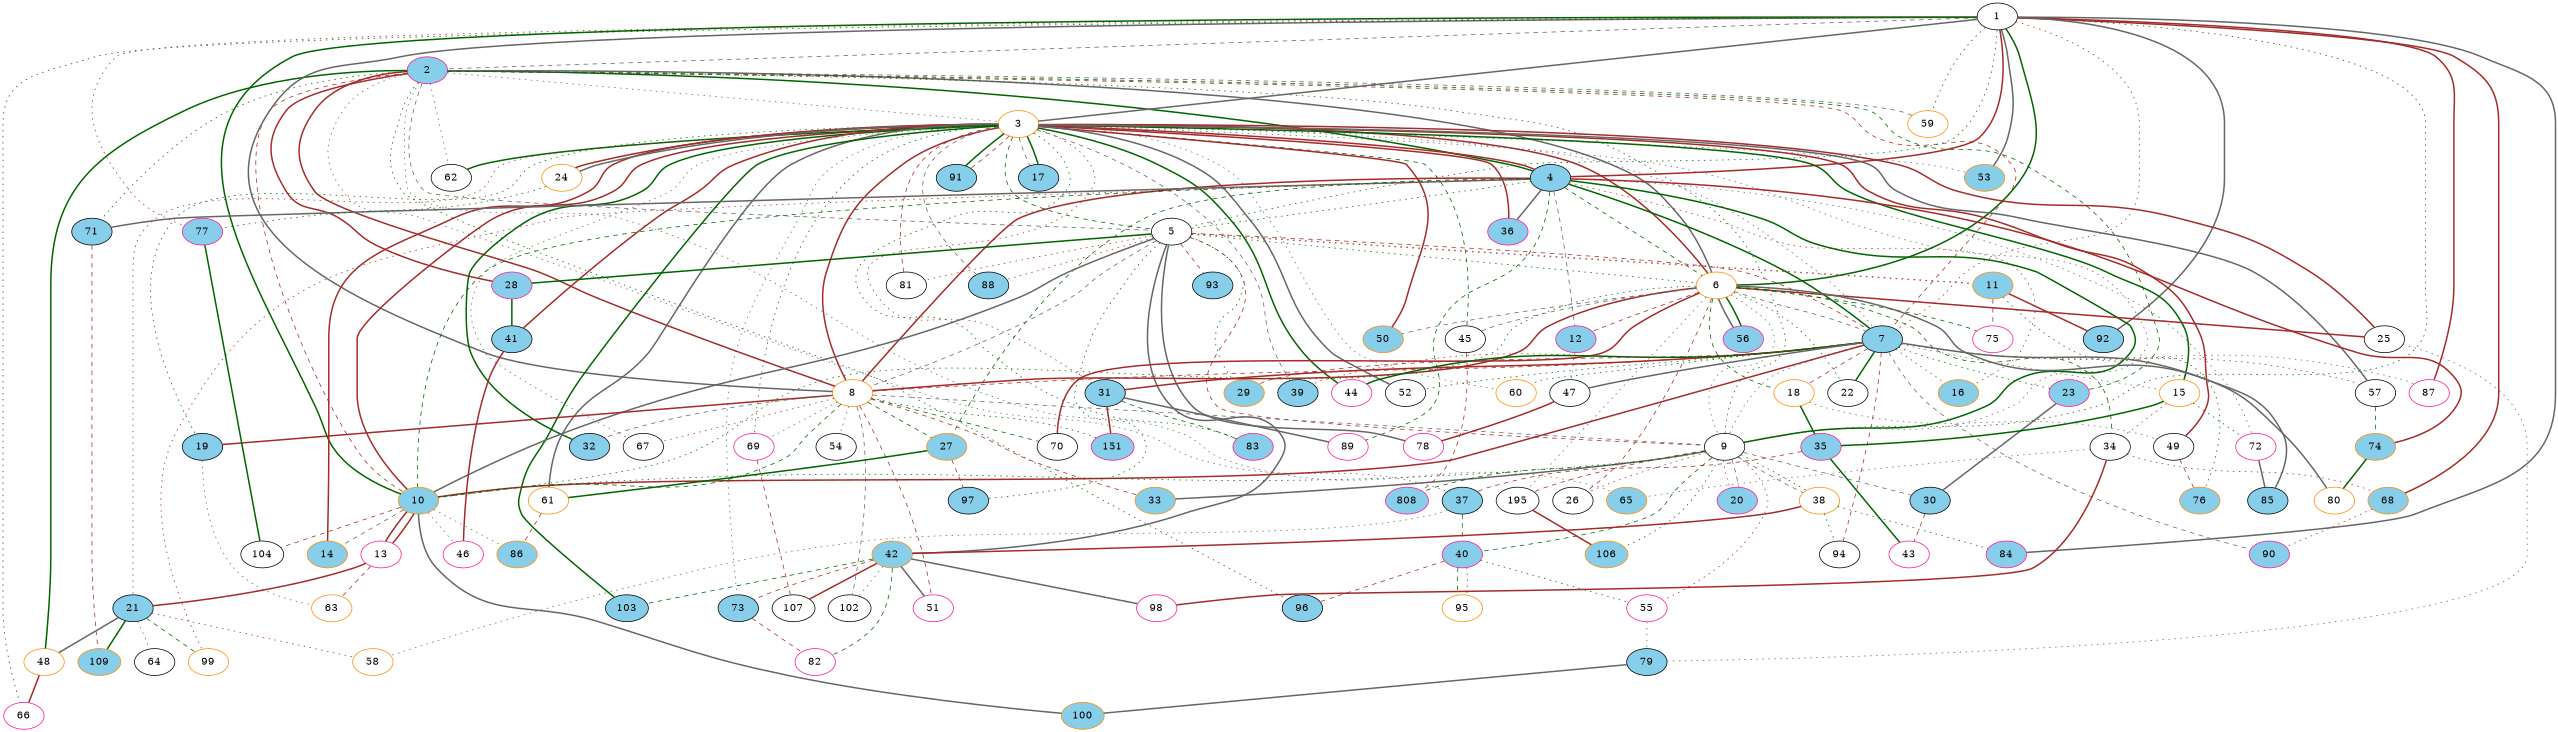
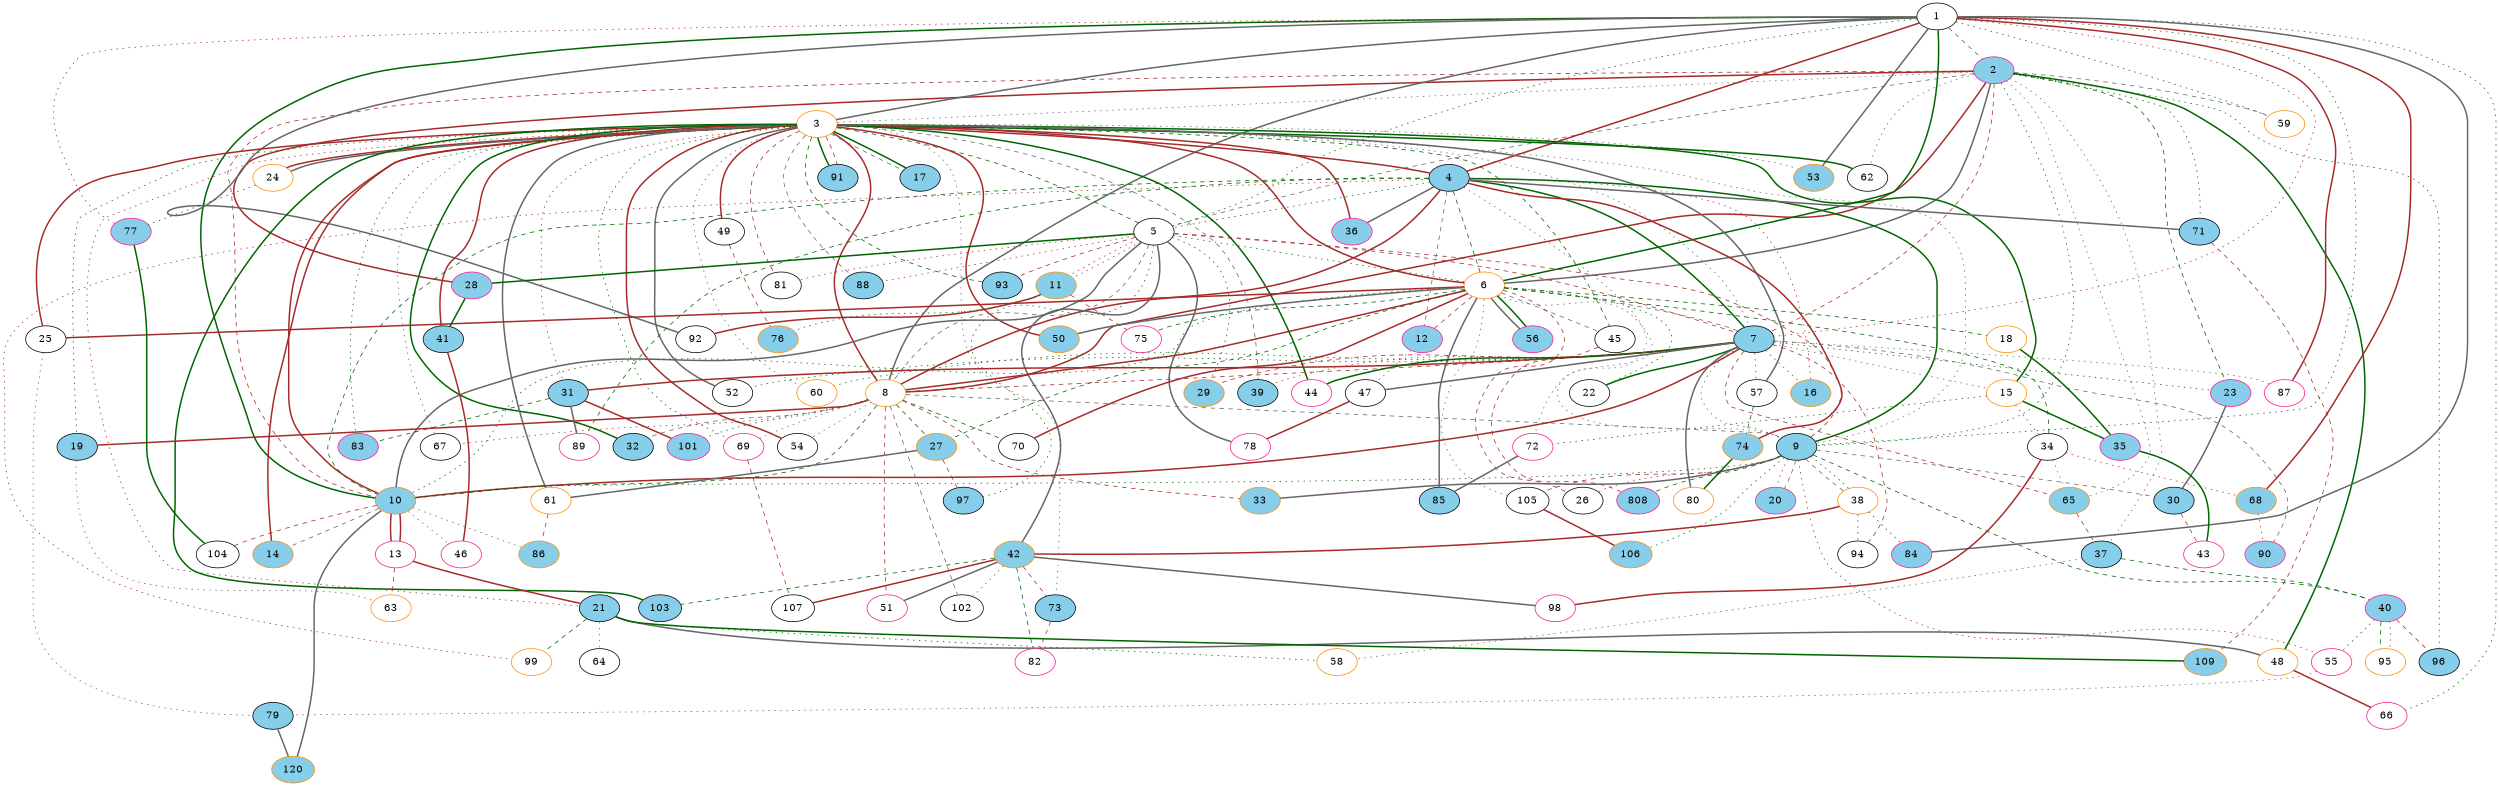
(993, 95) -> none
(1174, 208) -> (1208, 363)
none -> (868, 243)
none -> (626, 266)
(1541, 309) -> (1222, 310)
(2103, 339) -> (696, 339)
(1838, 366) -> (1889, 451)
(1904, 421) -> none
(1113, 447) -> (688, 447)
(1725, 447) -> (1797, 447)
(1639, 468) -> (2085, 528)
(784, 471) -> (831, 463)
(1518, 501) -> (1528, 501)
(253, 635) -> (948, 642)
(1083, 716) -> (293, 770)
